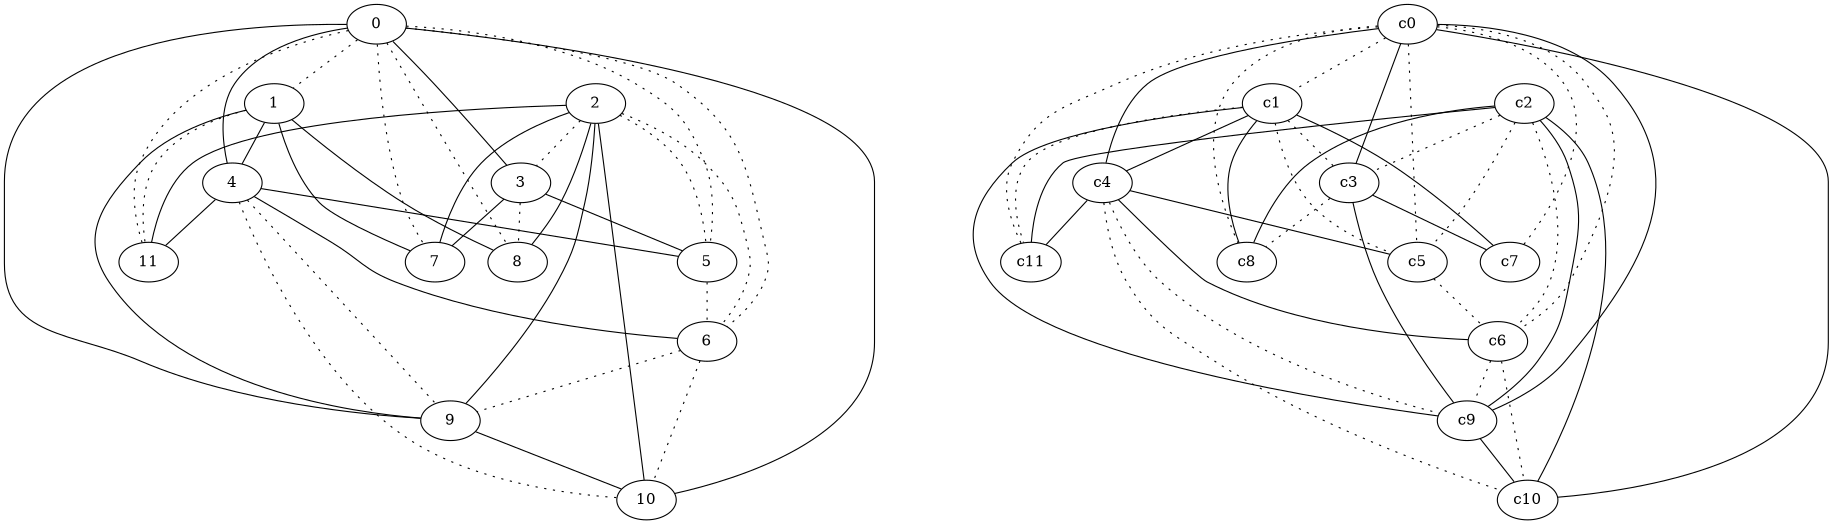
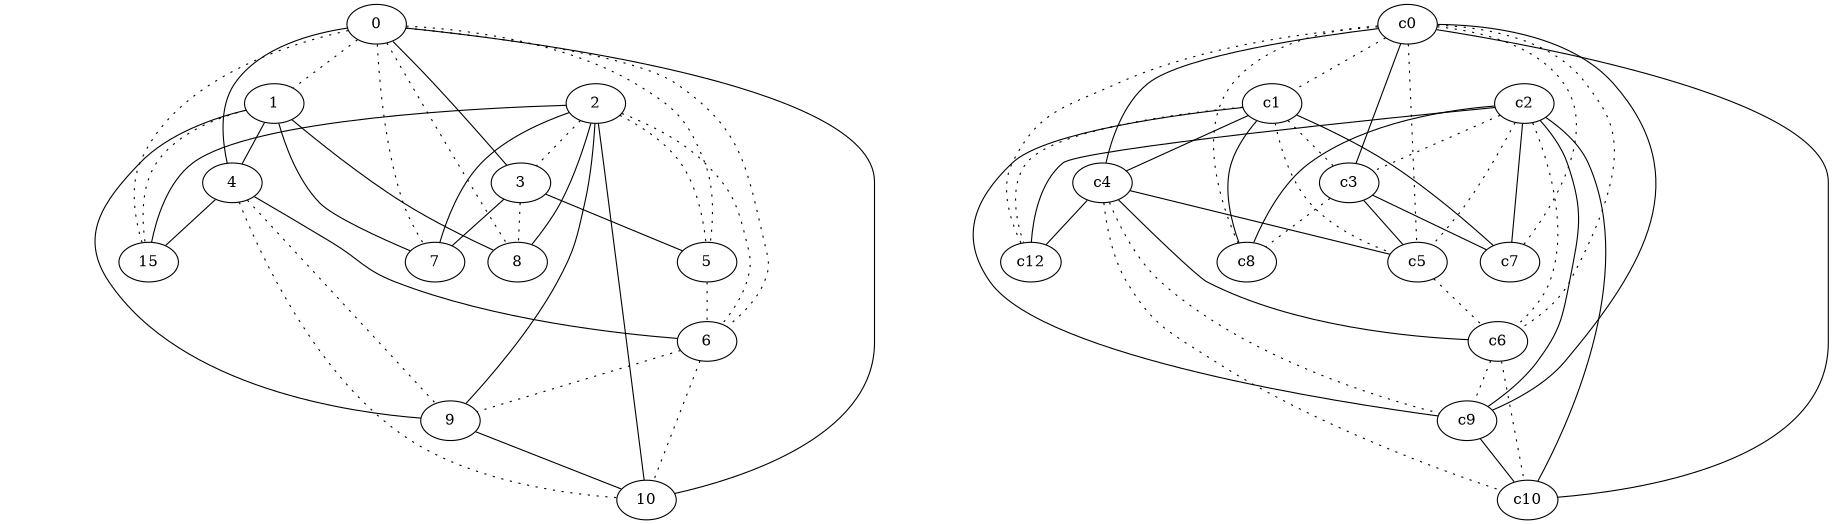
none -> (1517, 183)
(459, 221) -> none
(4, 251) -> none
(149, 262) -> (149, 262)
(1031, 262) -> (1031, 262)
(1391, 308) -> (1383, 222)
